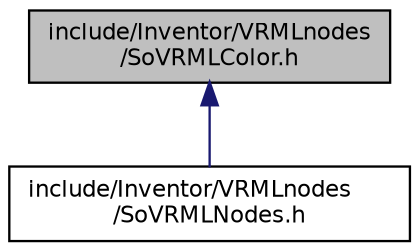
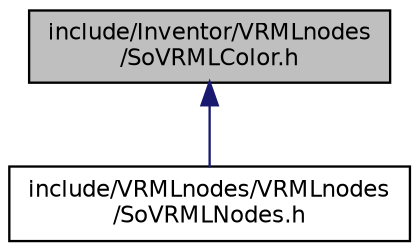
(210, 204) -> (210, 204)
